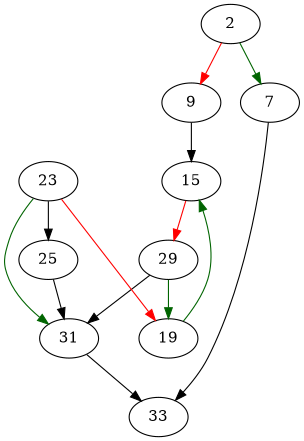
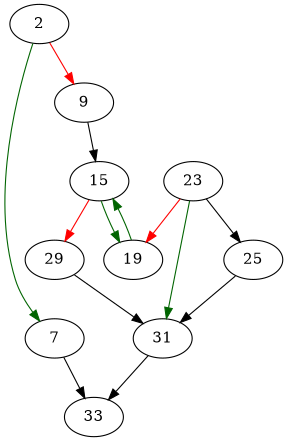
(168, 294) -> (107, 217)
